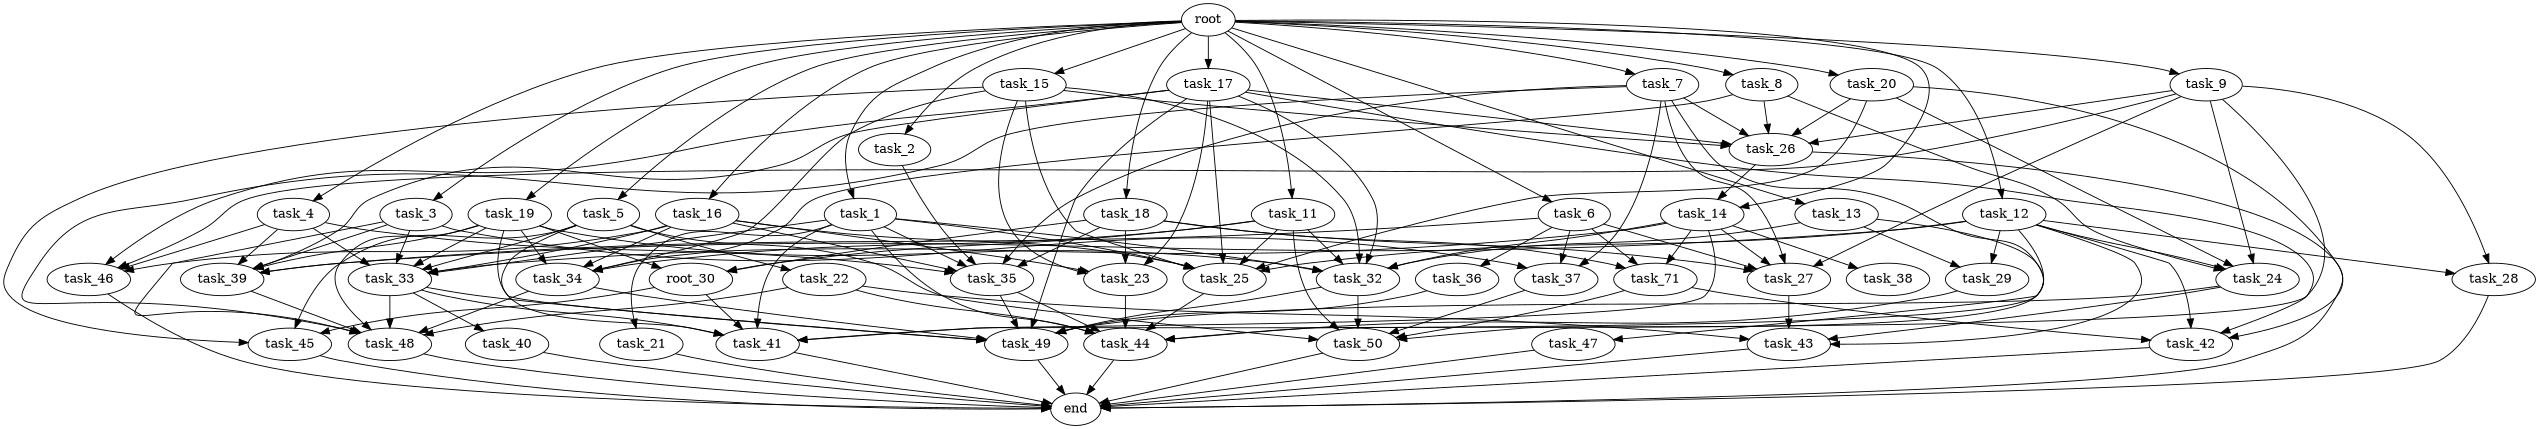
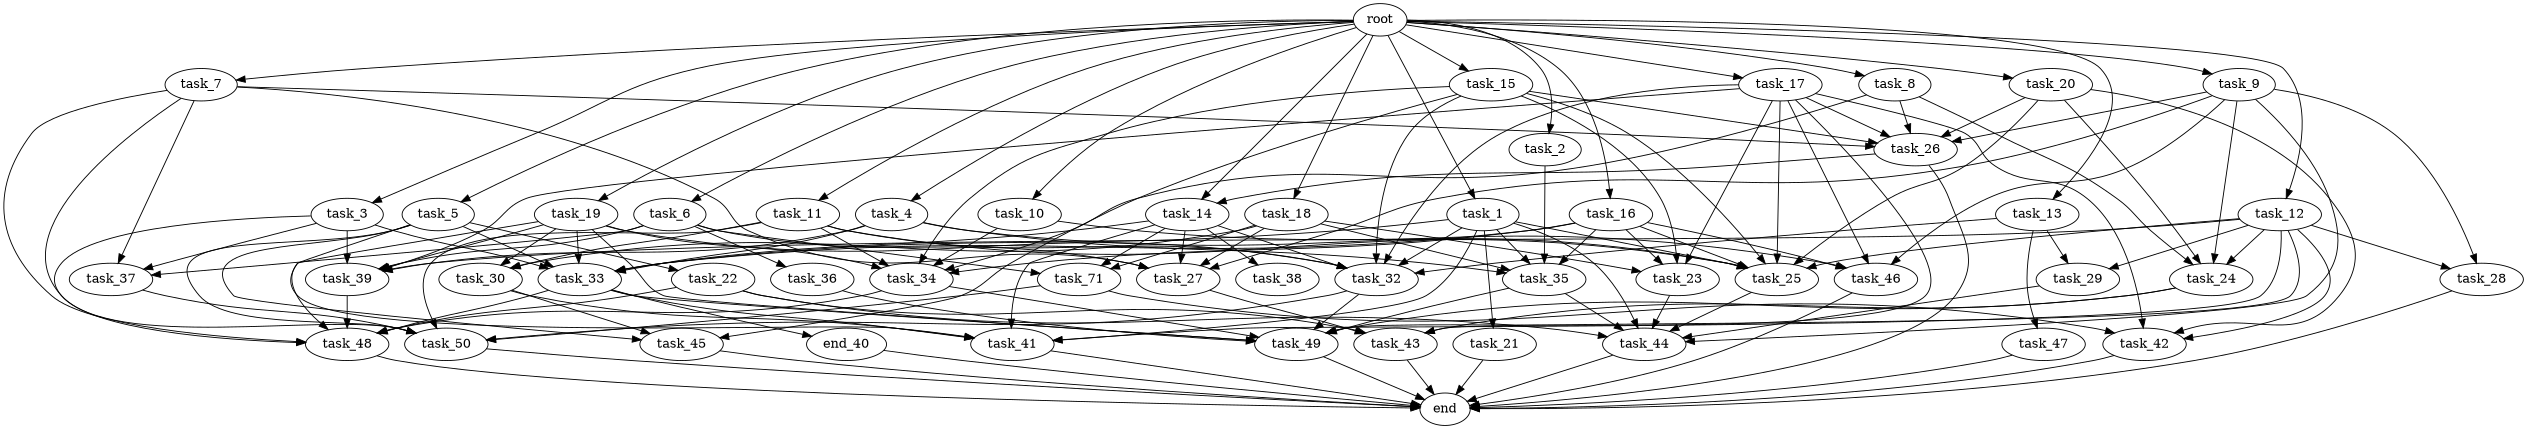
(1269, 130) -> none
none -> (1020, 215)
(691, 279) -> (481, 279)
(507, 344) -> (847, 344)
